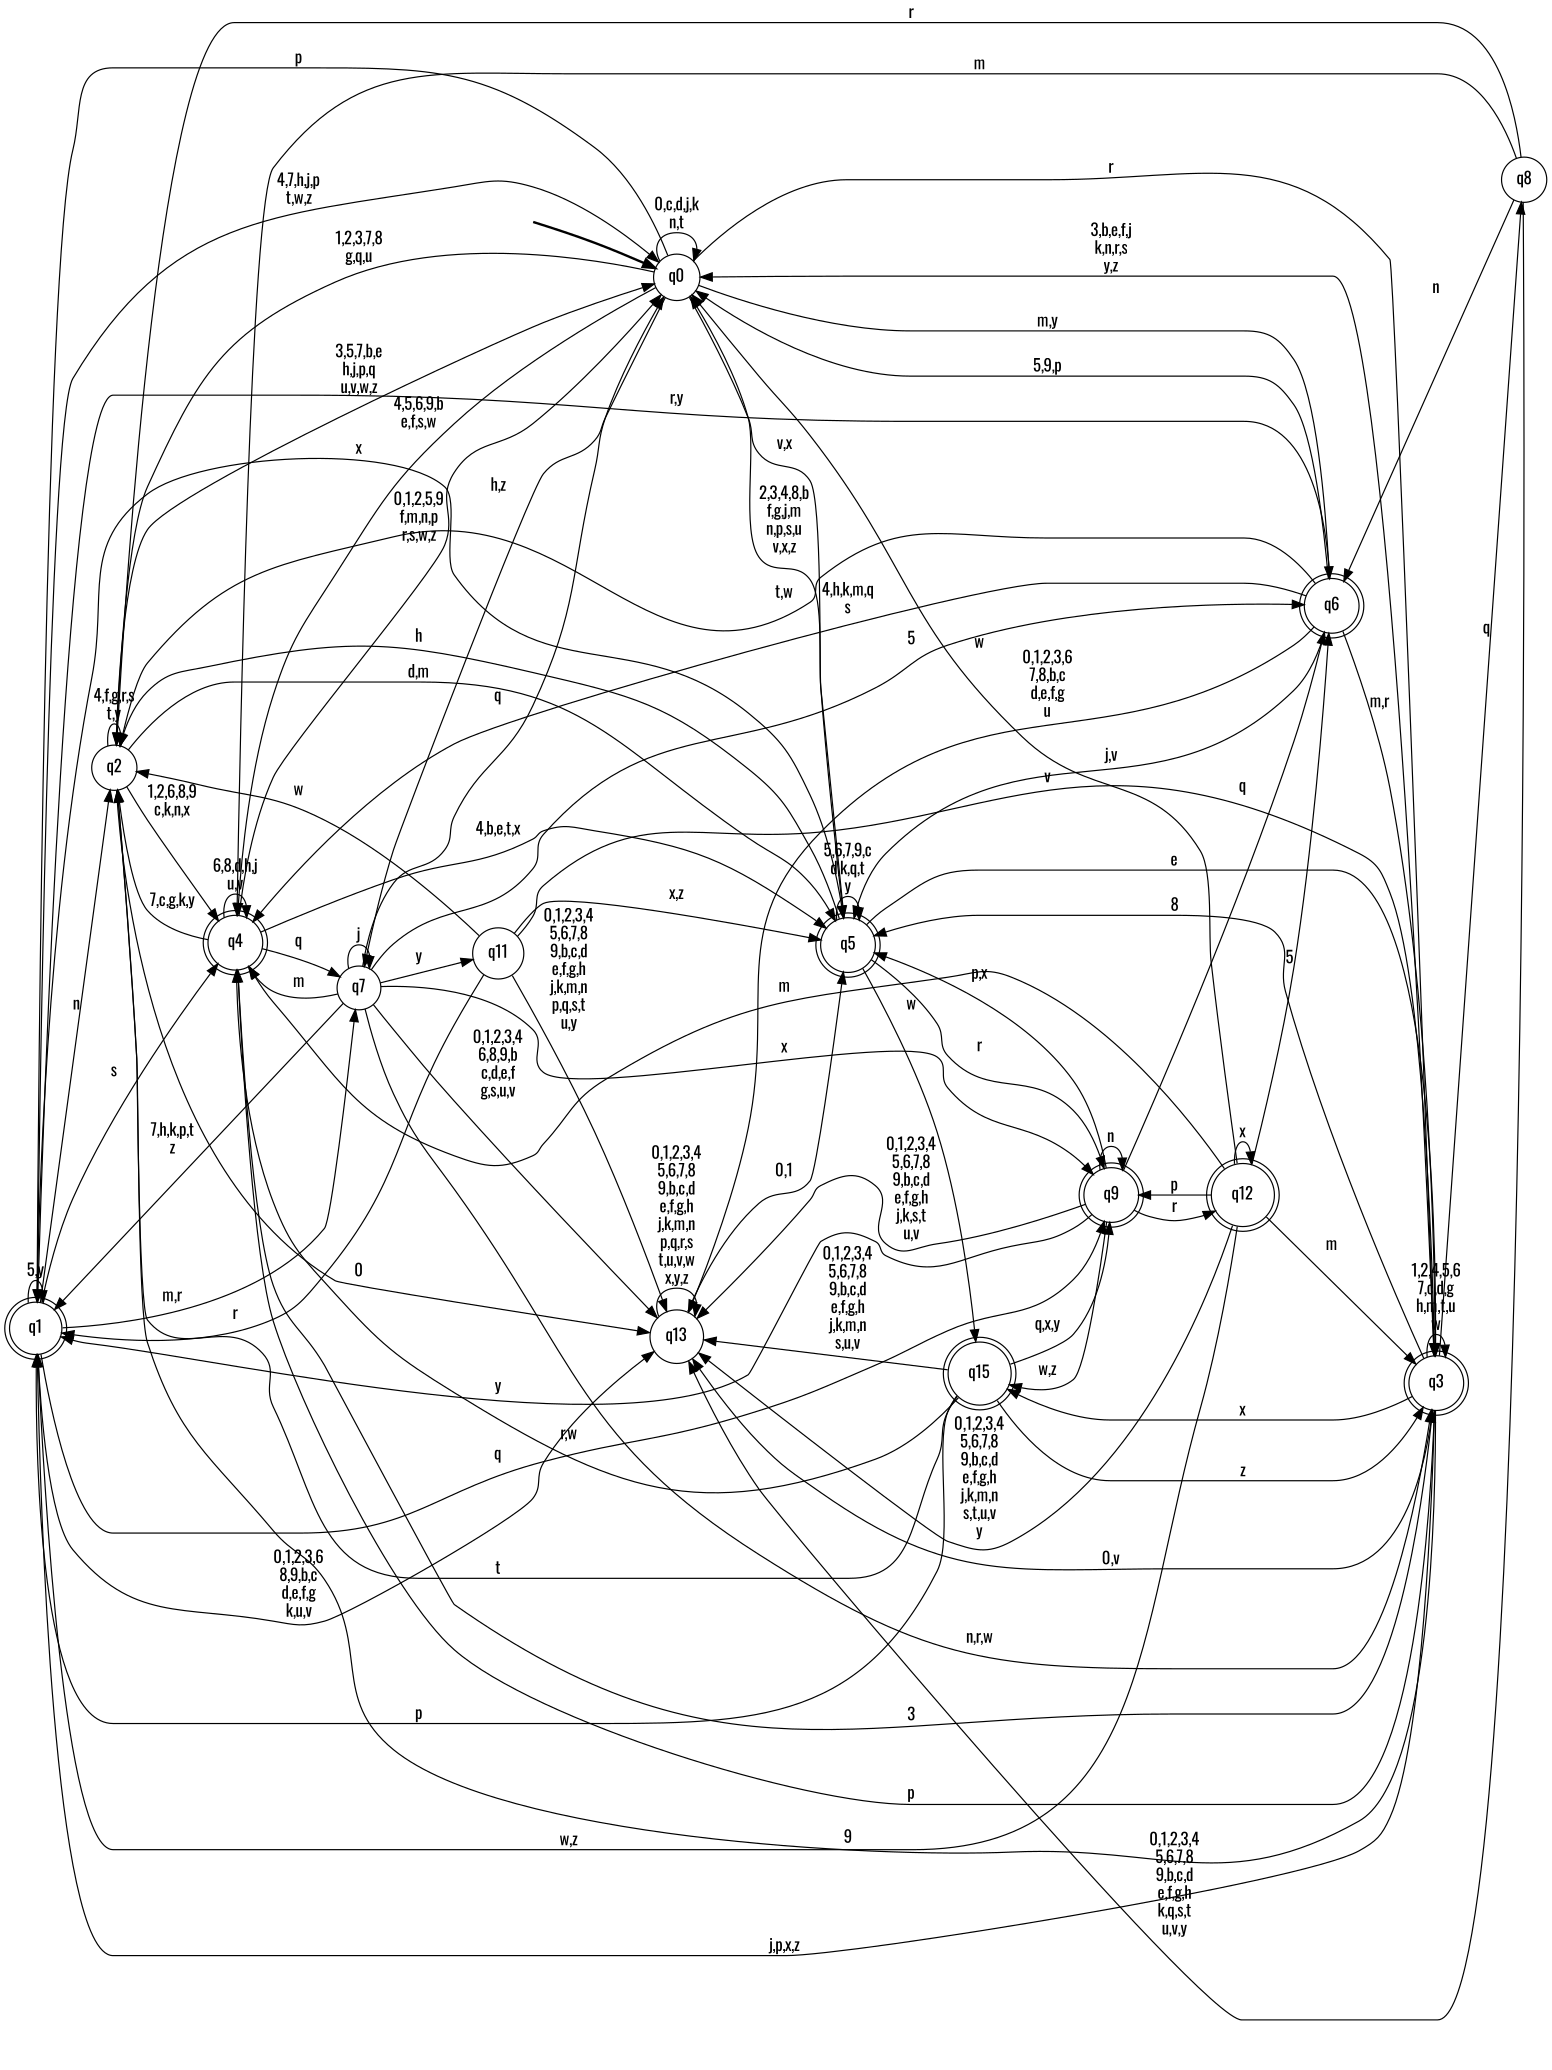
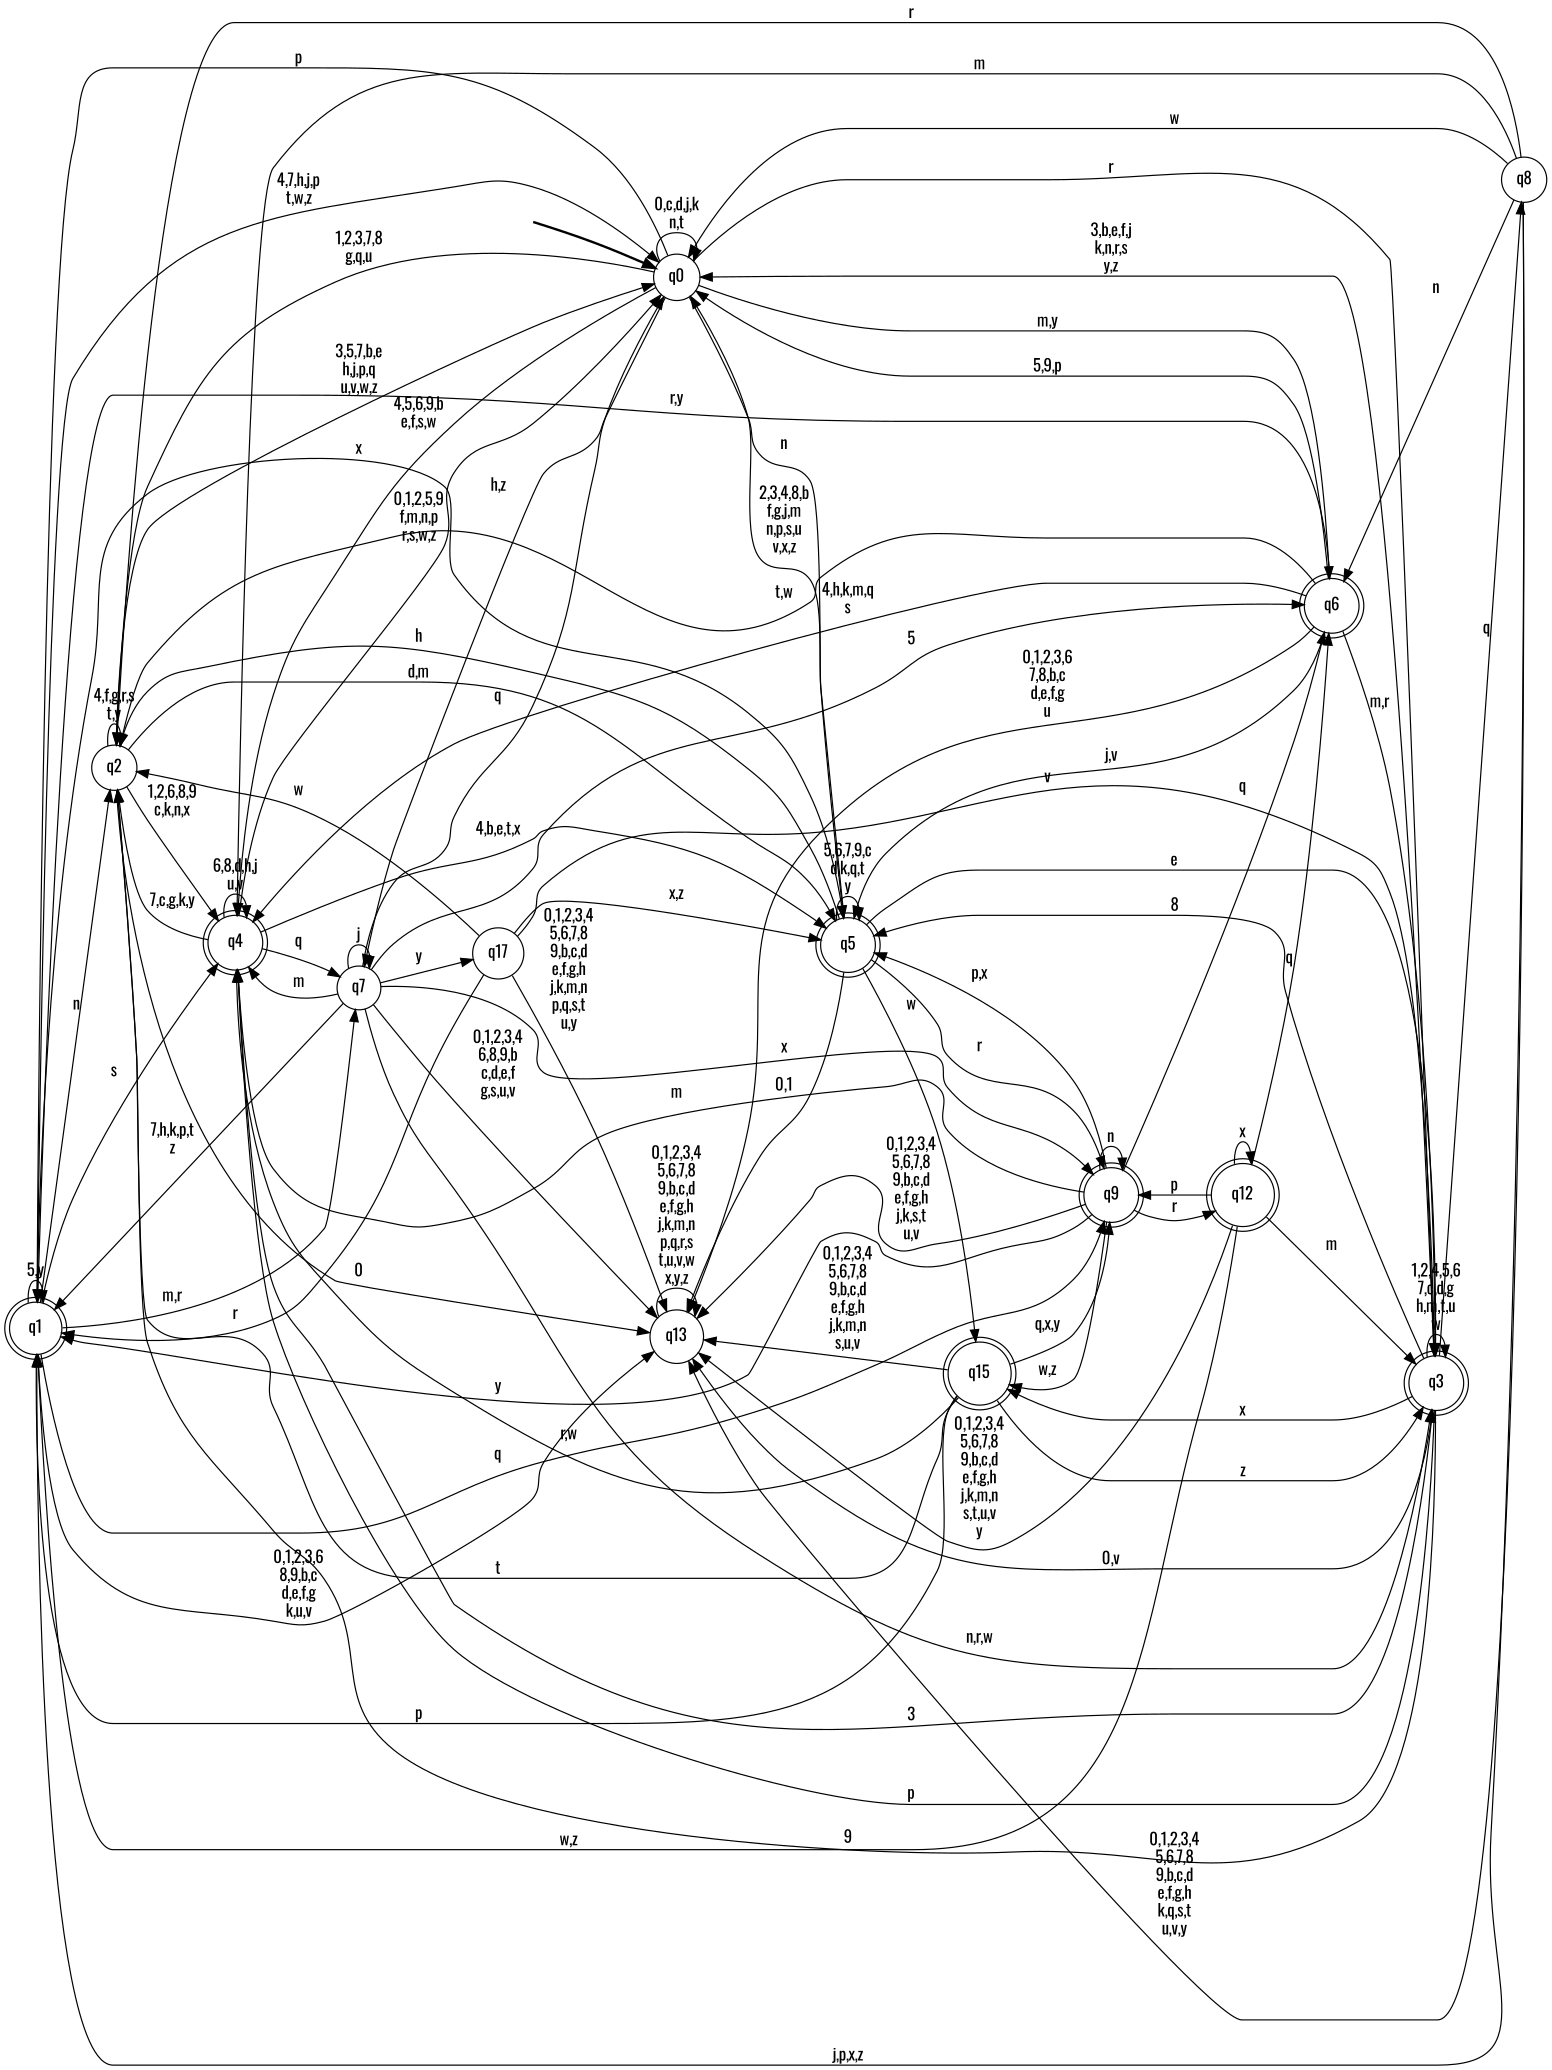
(785, 445) -> (785, 445)
(1039, 751) -> (1082, 129)
(498, 953) -> (498, 953)
(1290, 959) -> (1290, 959)
(719, 1022) -> (618, 1130)
(812, 1175) -> (775, 1138)
(669, 1956) -> (1373, 2065)
